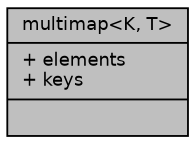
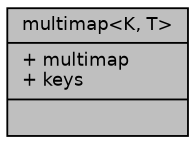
(75, 60) -> (76, 60)
